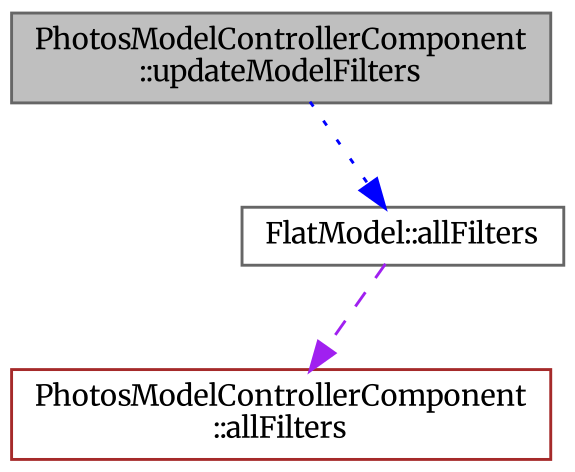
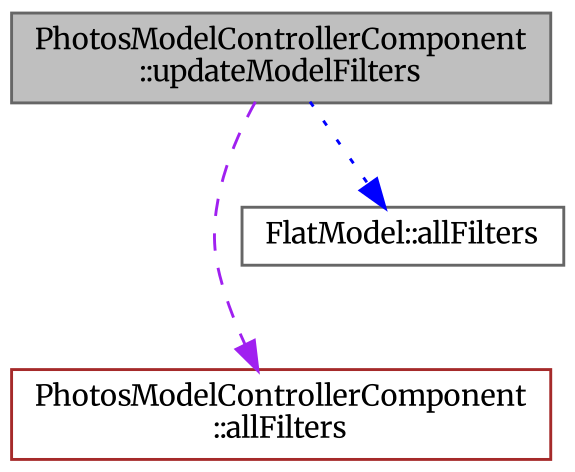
(356, 305) -> (215, 222)
